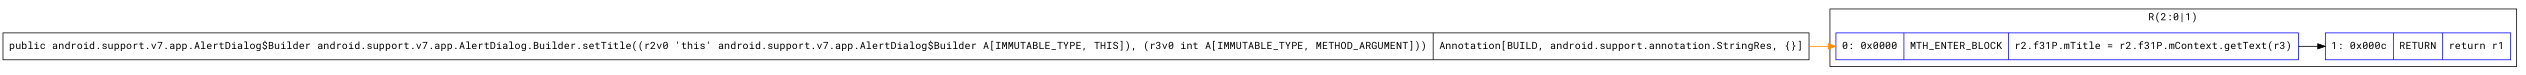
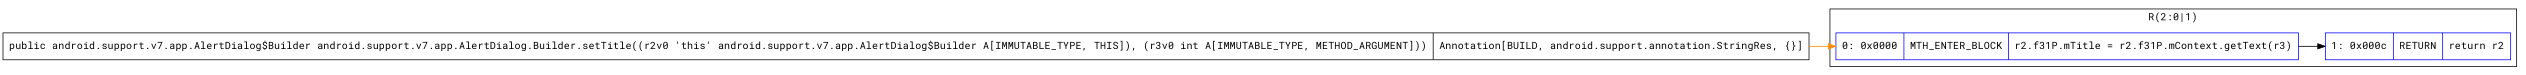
(2477, 46) -> (2477, 46)
